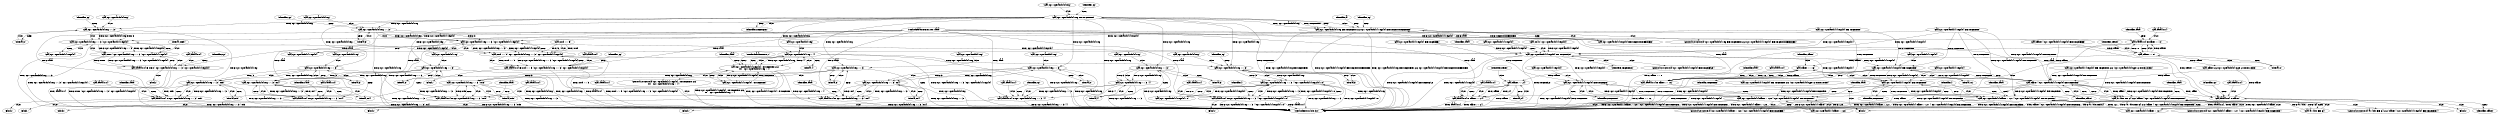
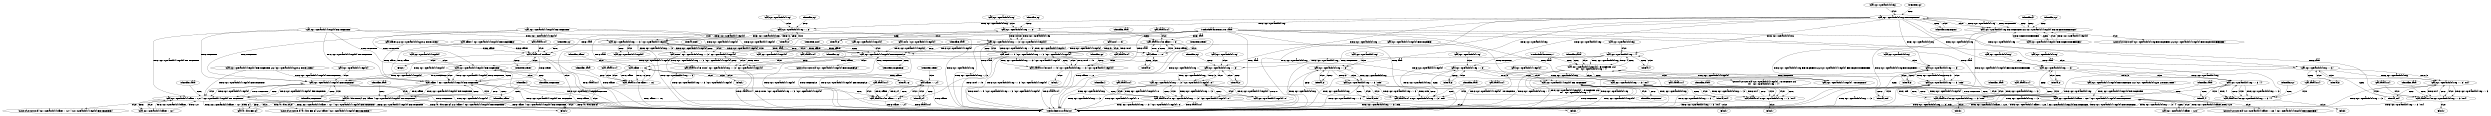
(1331, 37) -> (794, 34)
none -> (812, 42)
(1606, 61) -> (890, 61)
(2185, 61) -> (807, 48)
(2143, 87) -> (518, 78)
none -> (2232, 91)
(1306, 111) -> (1059, 111)
